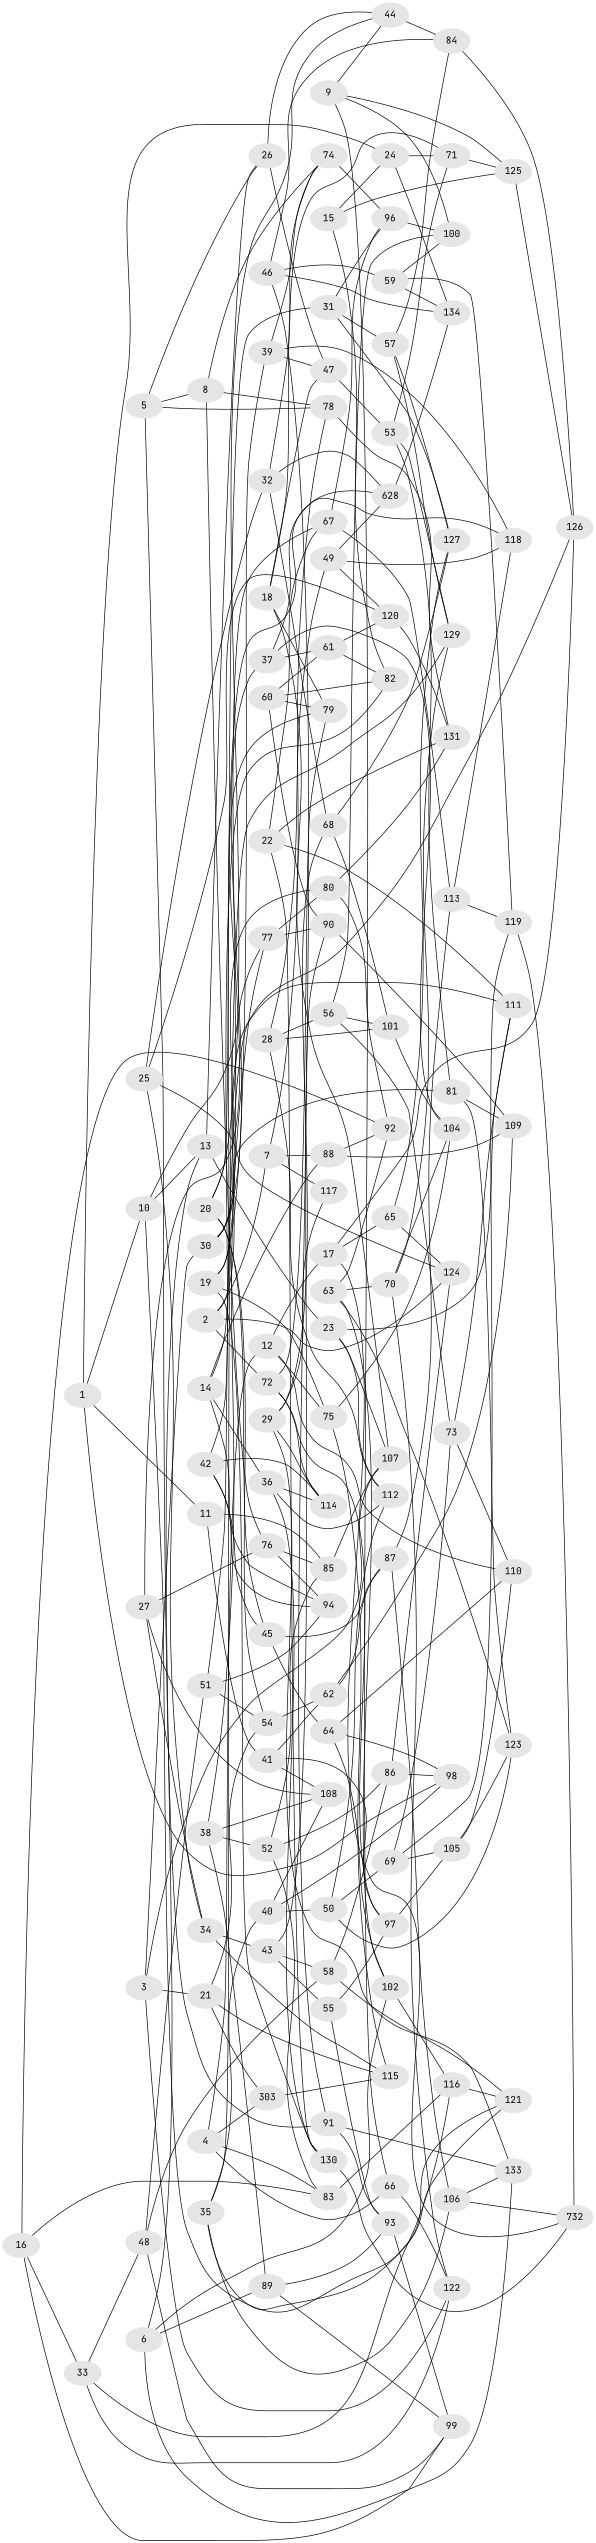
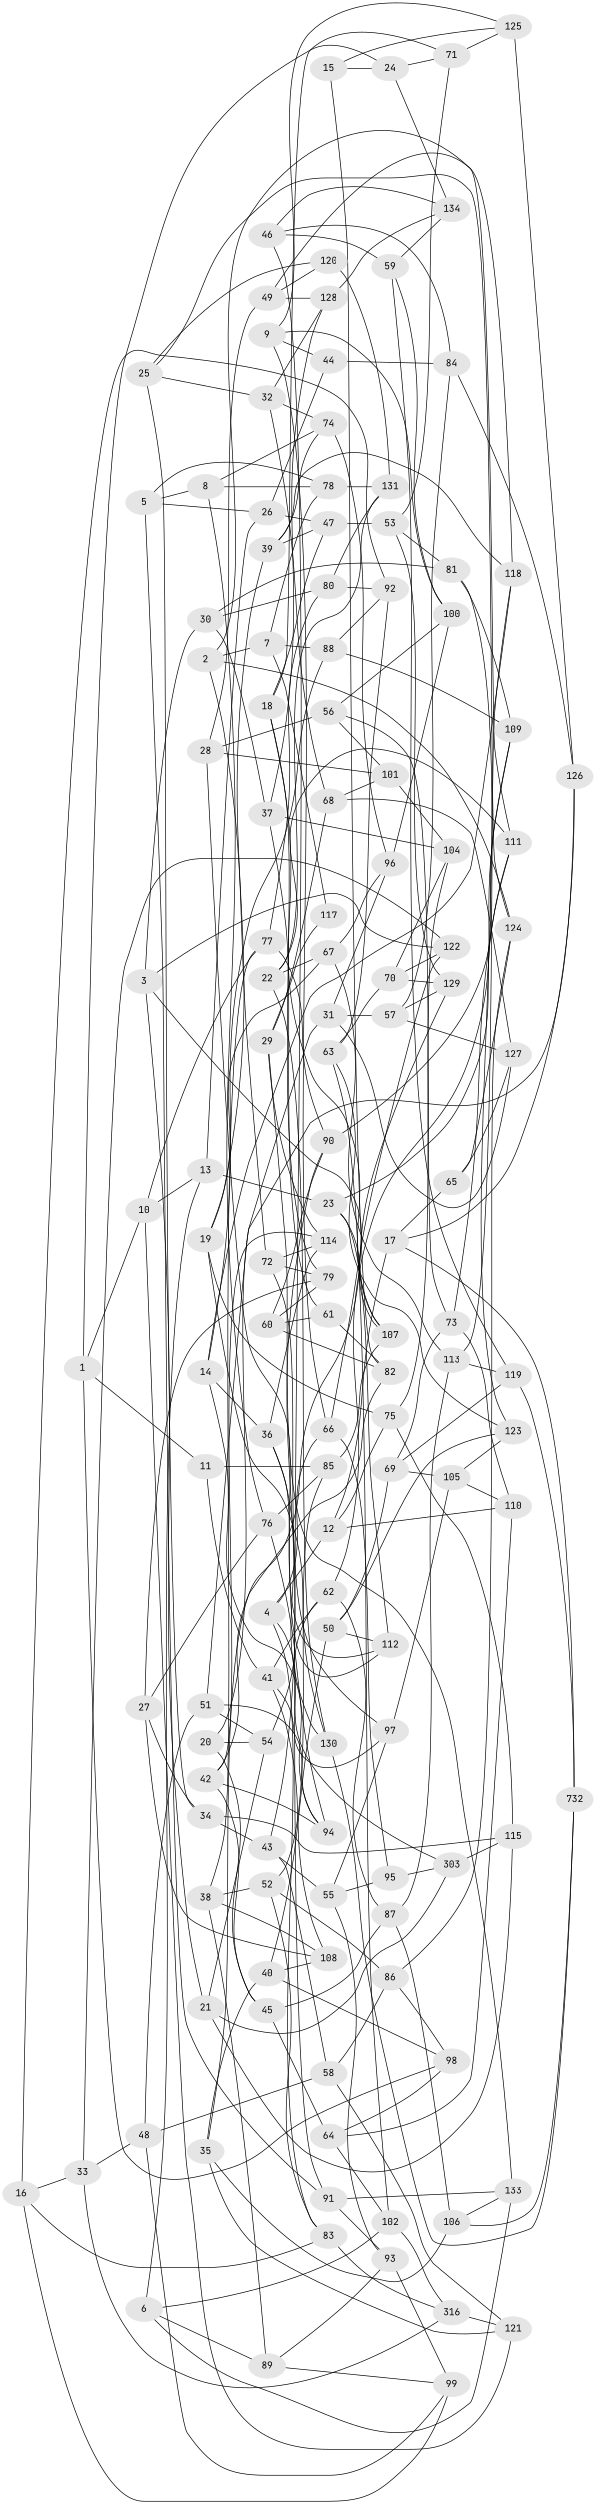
(390, 496) -> (329, 298)
(359, 632) -> none
(238, 862) -> none
none -> (390, 1878)
(452, 2085) -> (452, 2313)
